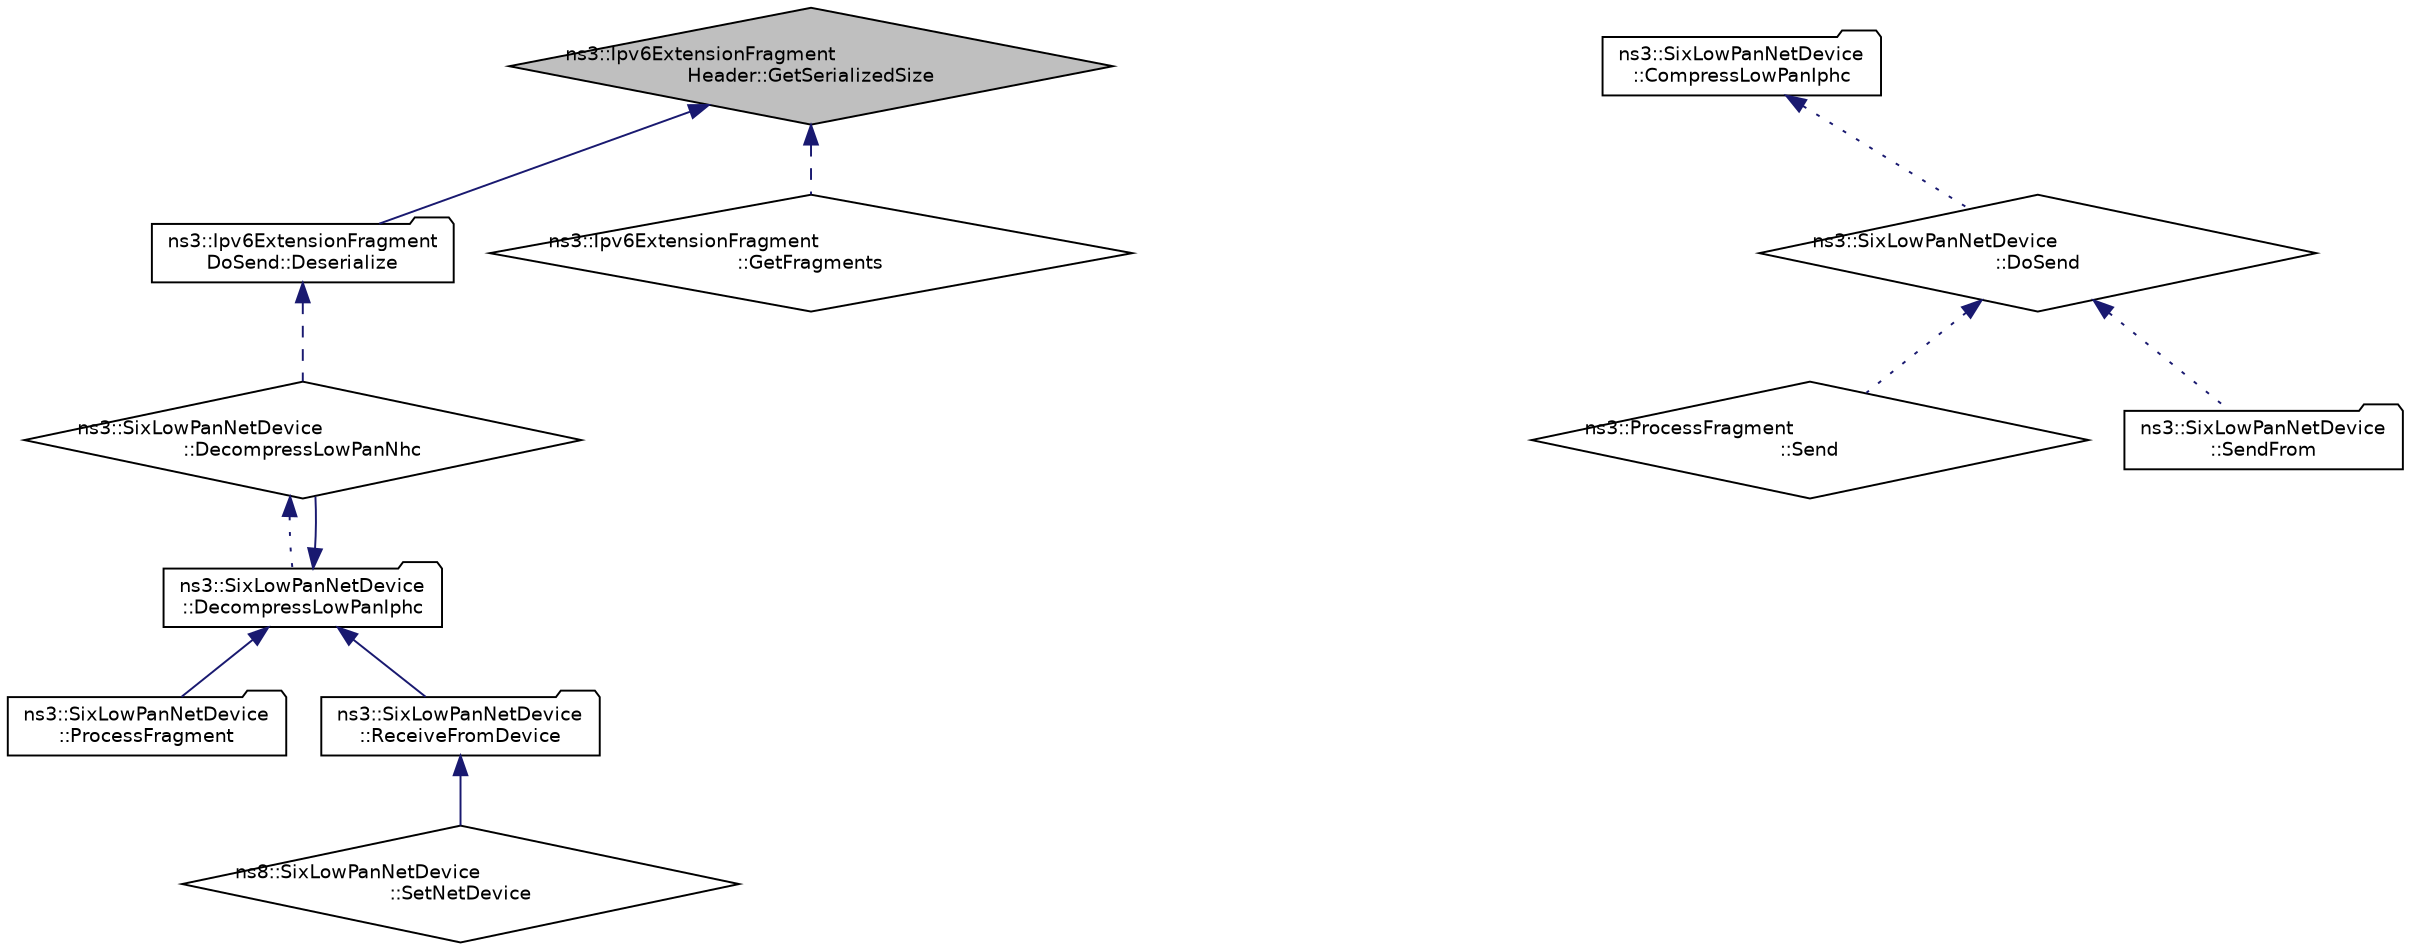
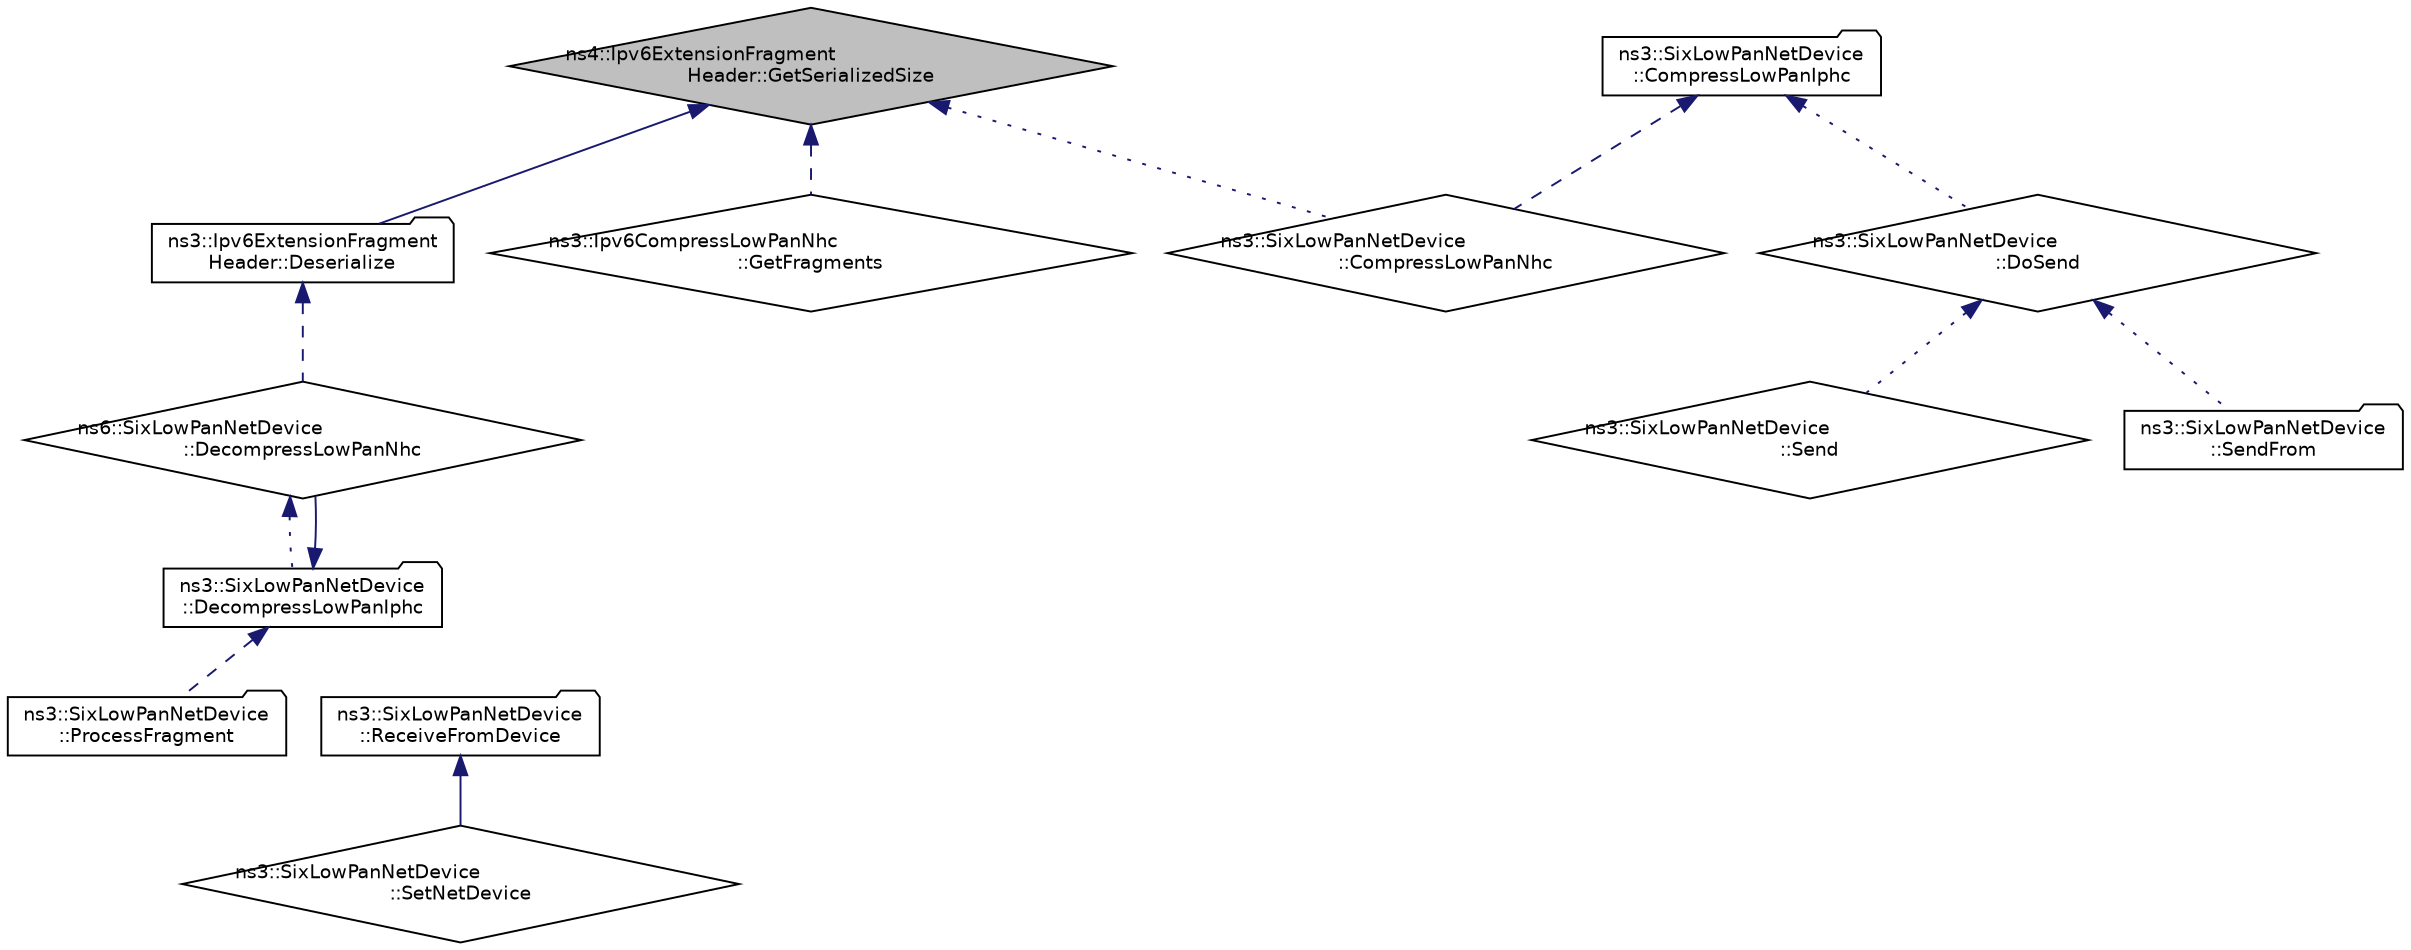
(811, 66) -> (811, 66)
(303, 253) -> (303, 253)
(811, 253) -> (811, 253)
none -> (1446, 253)
(303, 440) -> (303, 440)
(1810, 440) -> (1810, 440)
(217, 668) -> (217, 668)
(389, 668) -> none
(461, 884) -> (461, 884)
